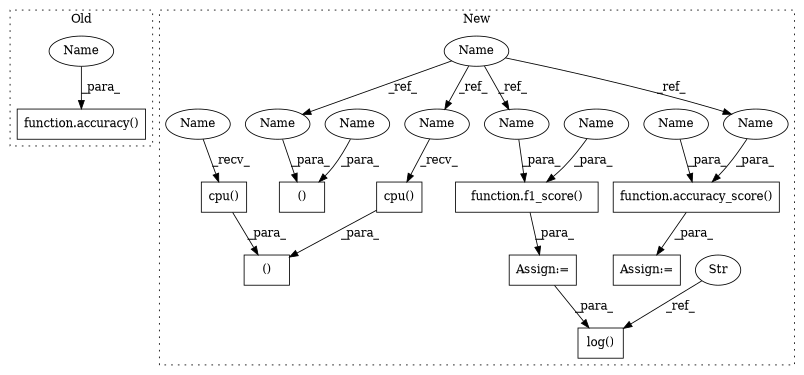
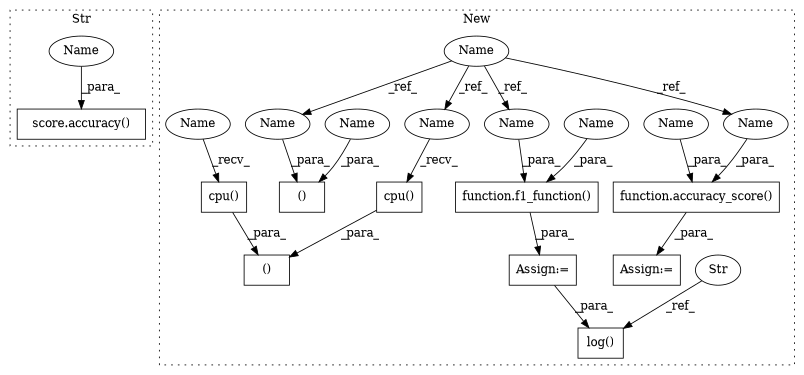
(81, 20) -> (81, 20)
(81, 124) -> (81, 124)
(527, 197) -> (527, 197)
